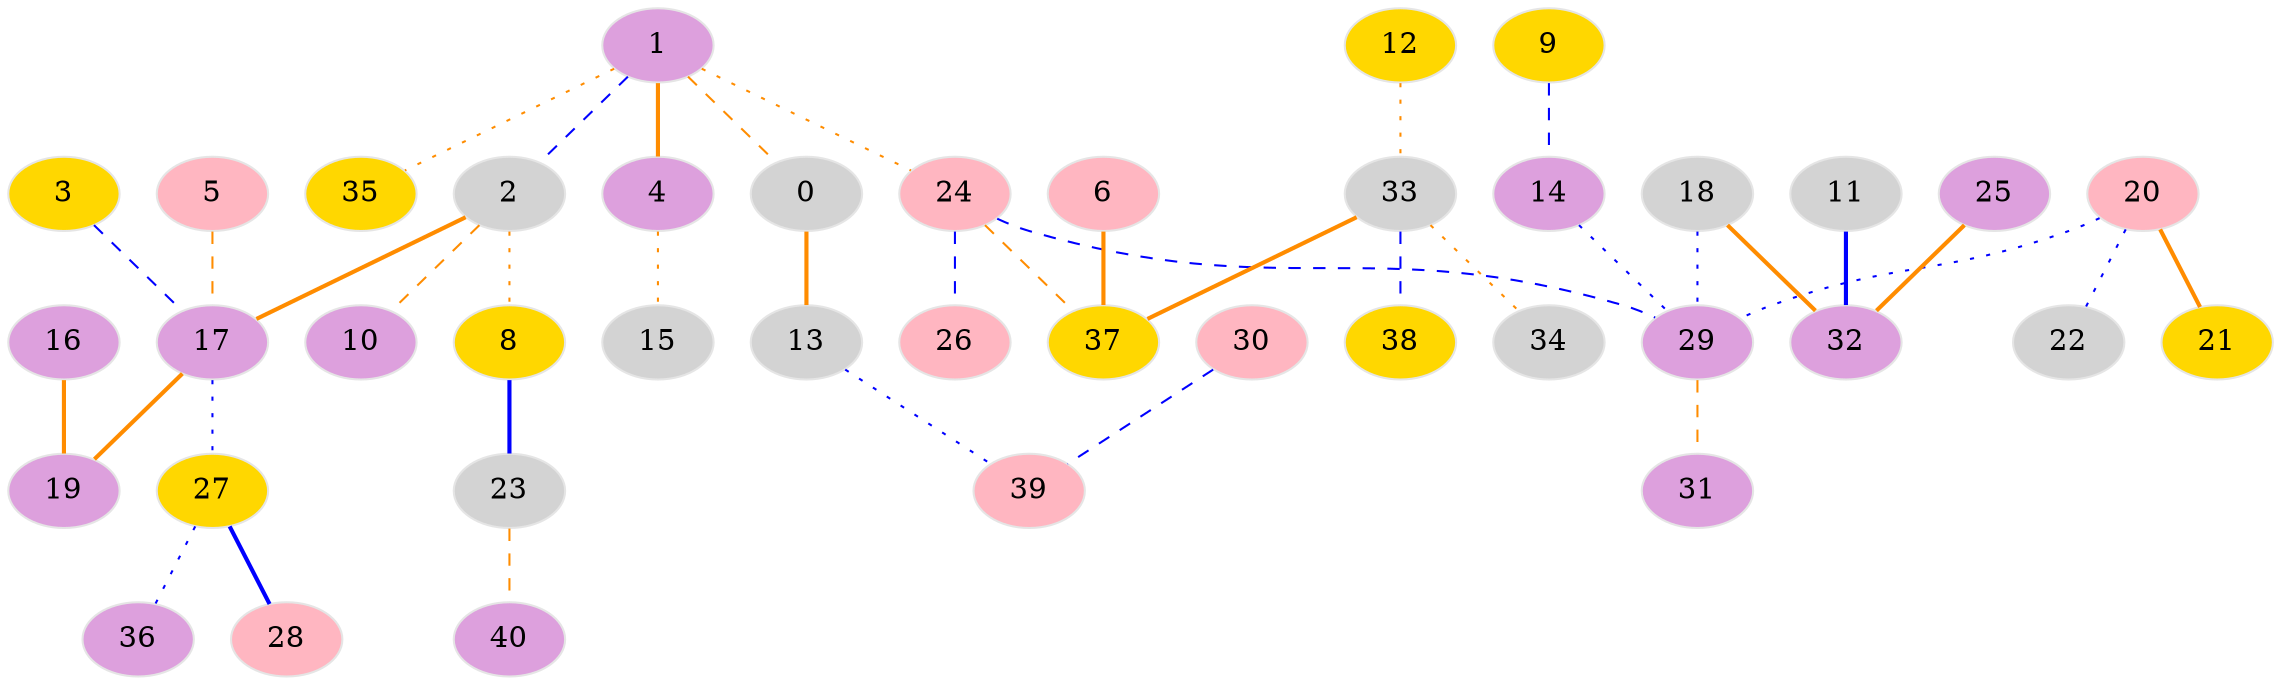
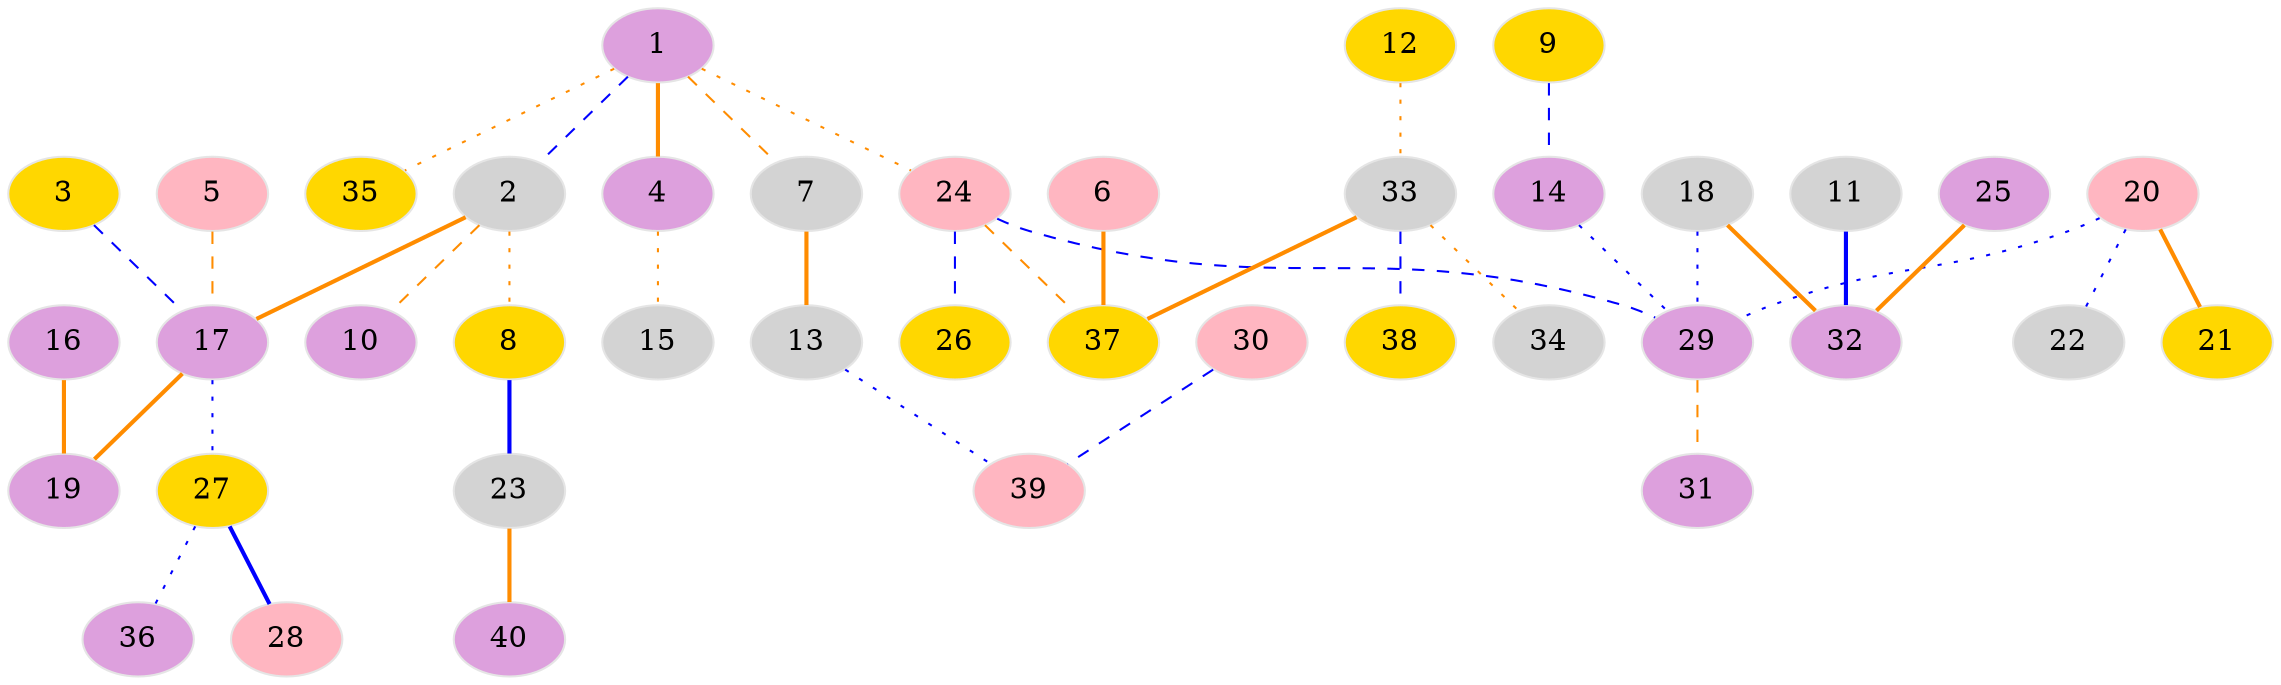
(806, 194) -> (806, 194)
(955, 342) -> (955, 342)
(509, 565) -> (509, 565)
